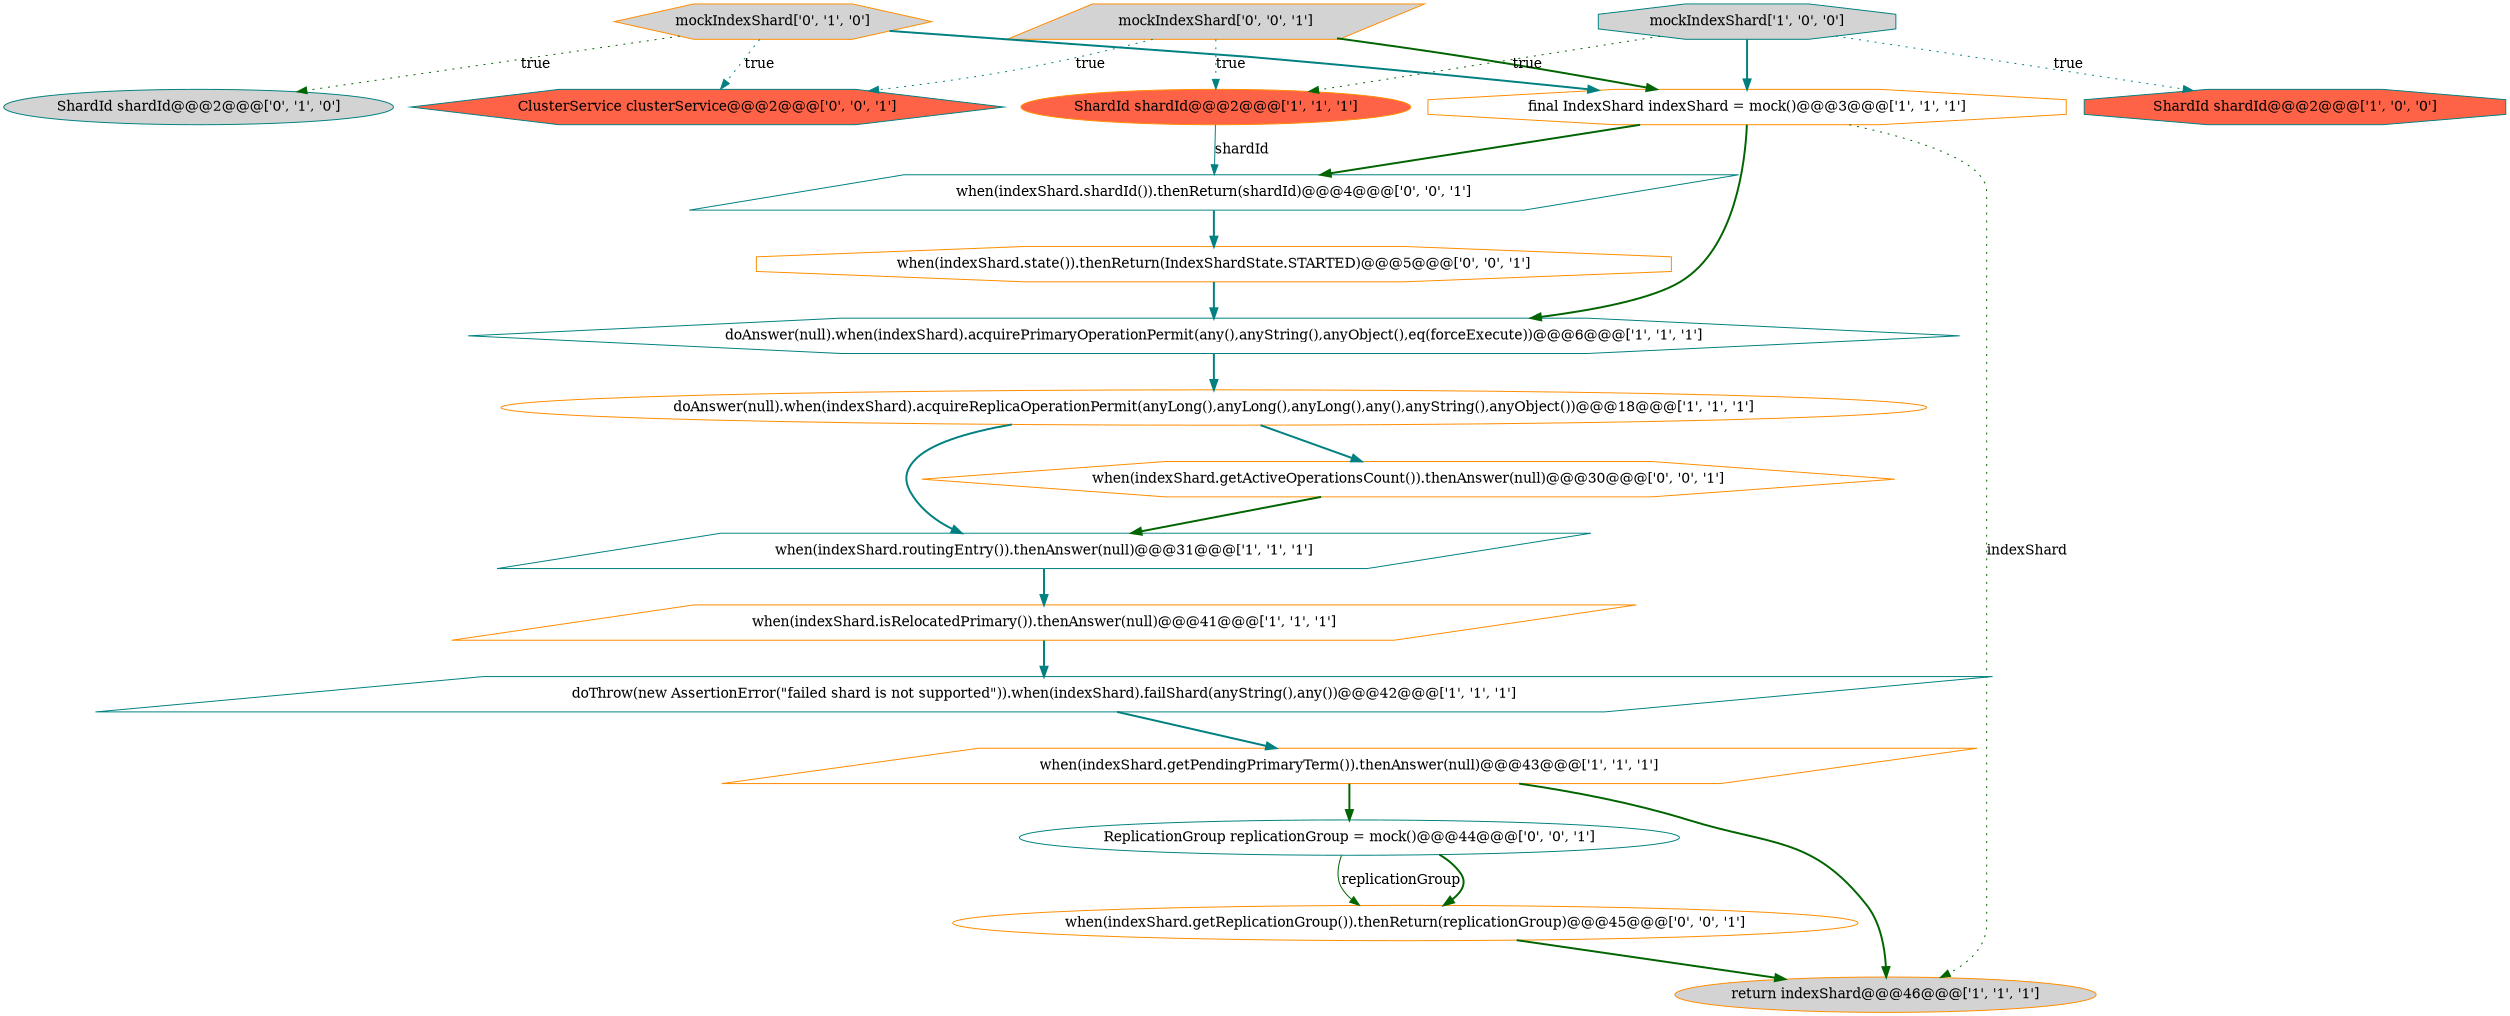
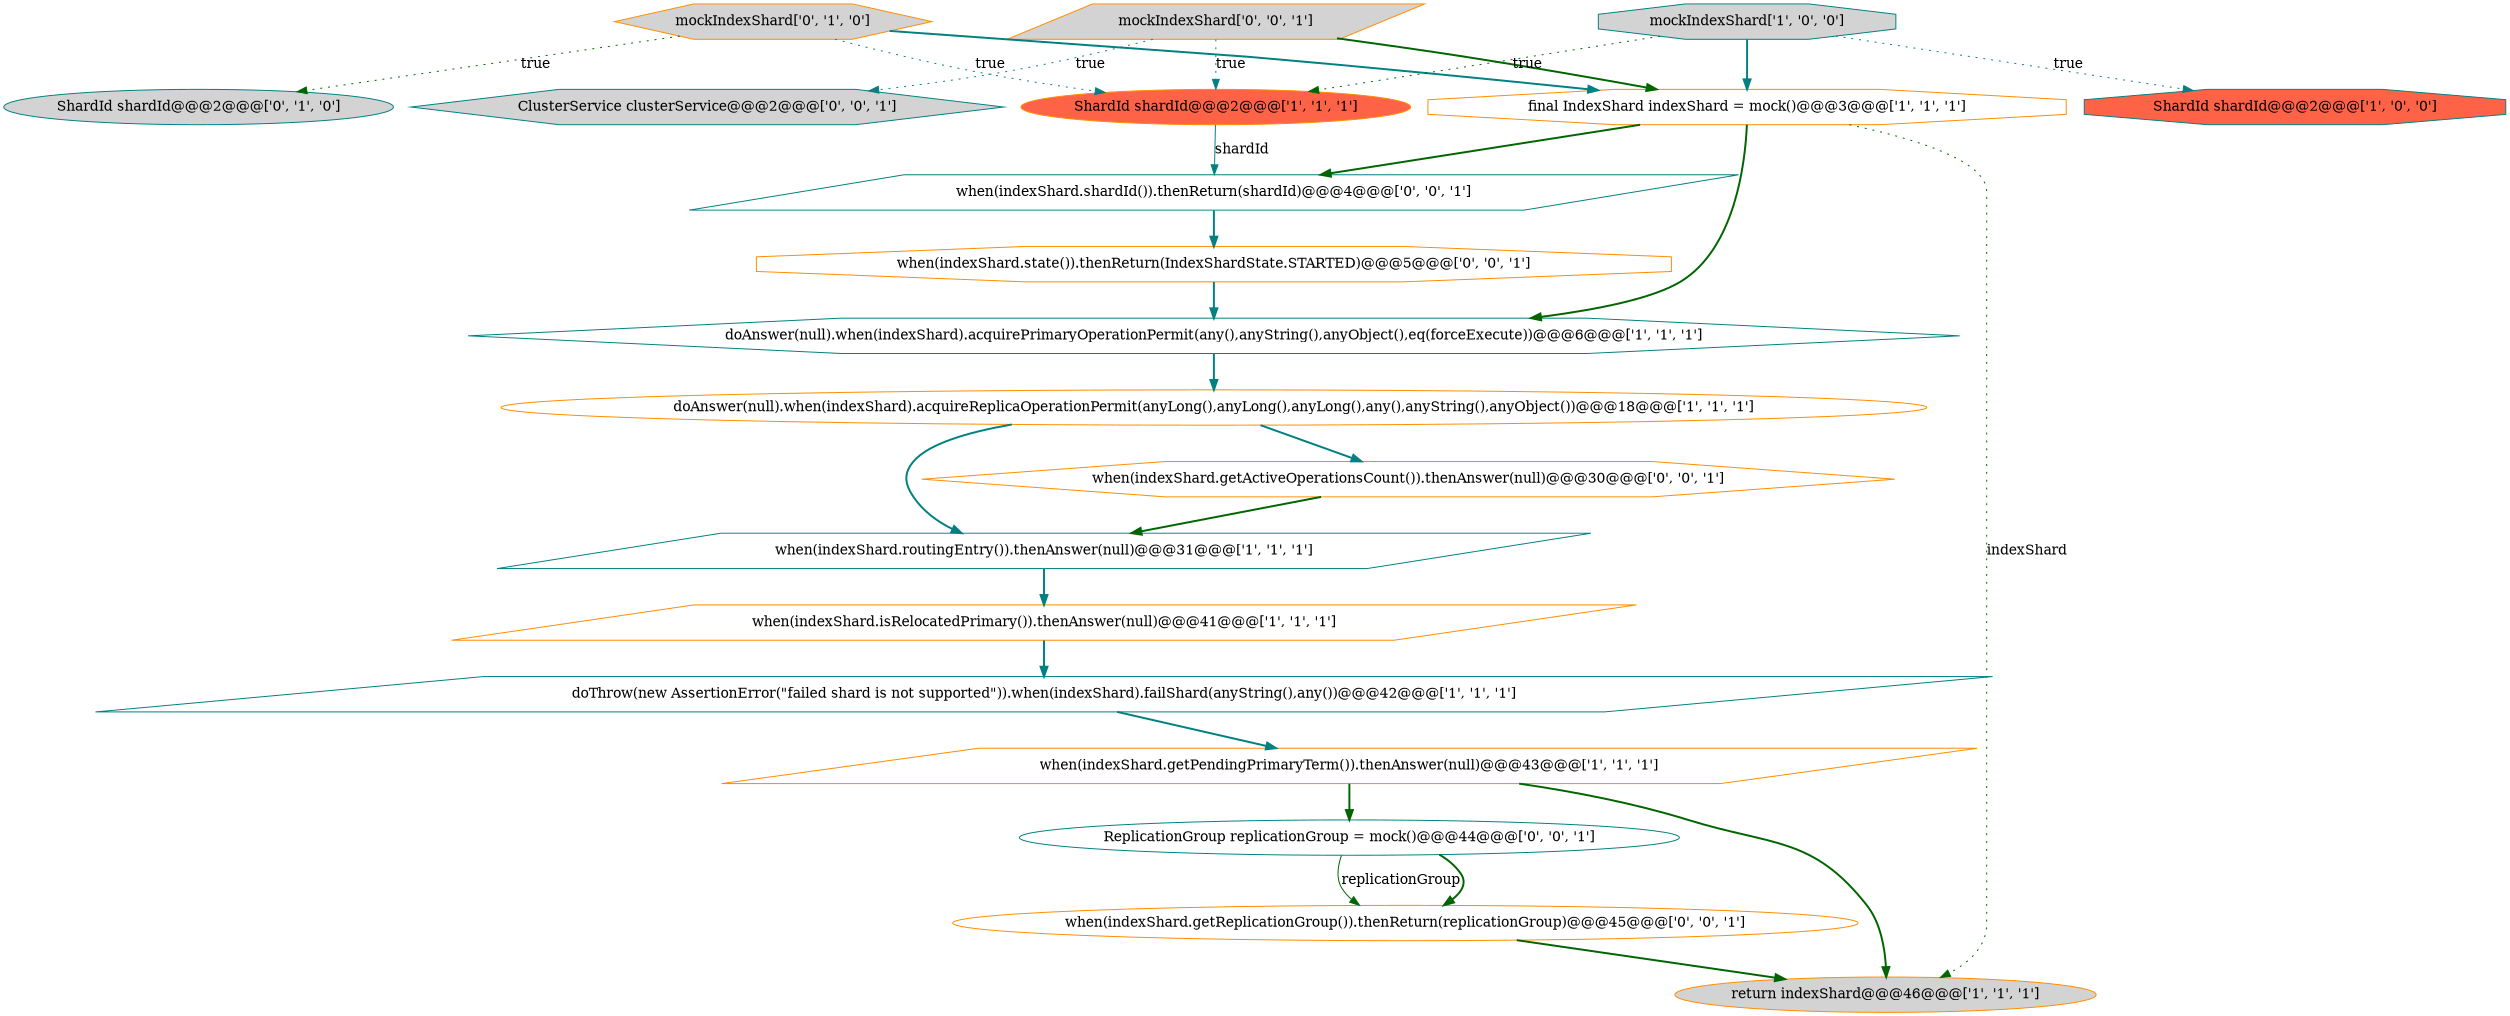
(743, 60) -> (964, 69)
(707, 107) -> (707, 107)
